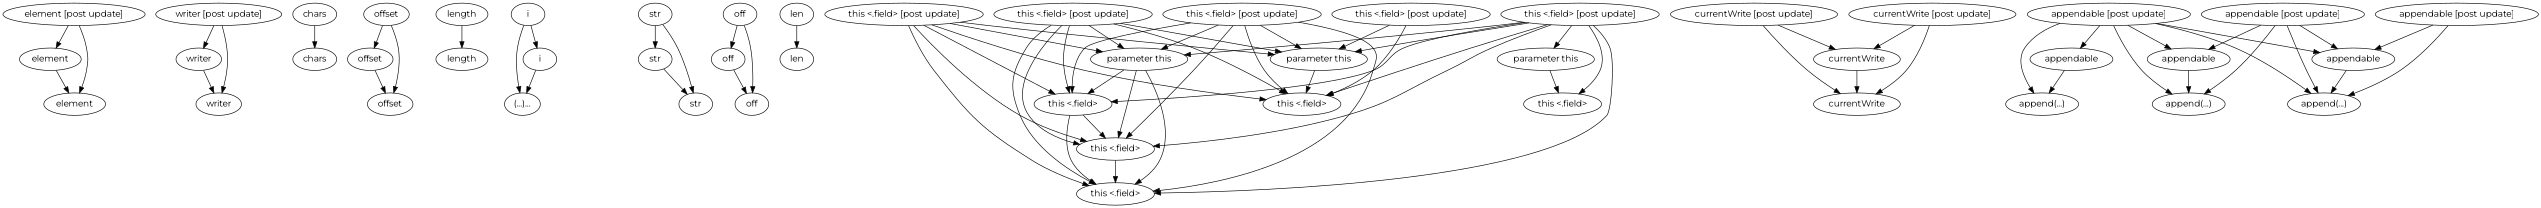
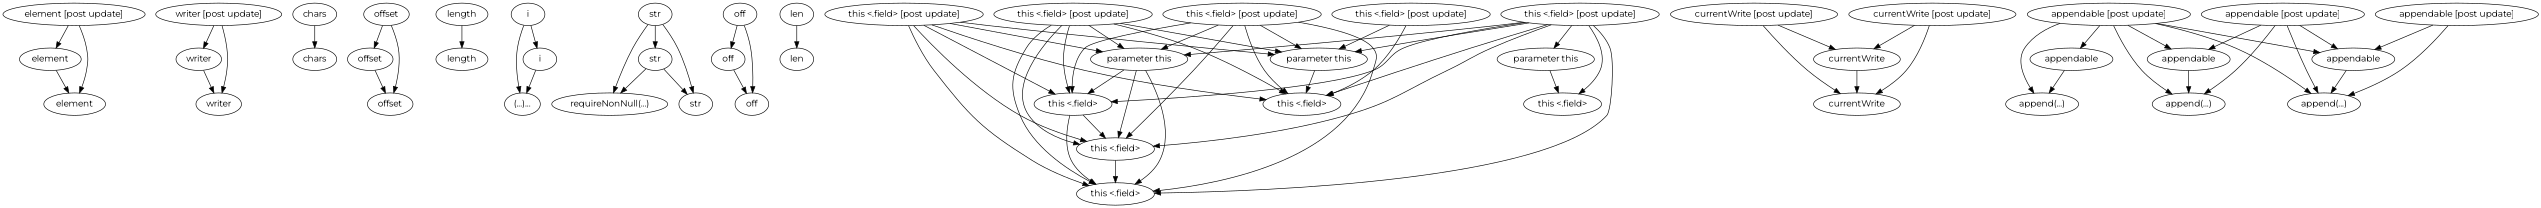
none -> (610, 104)
